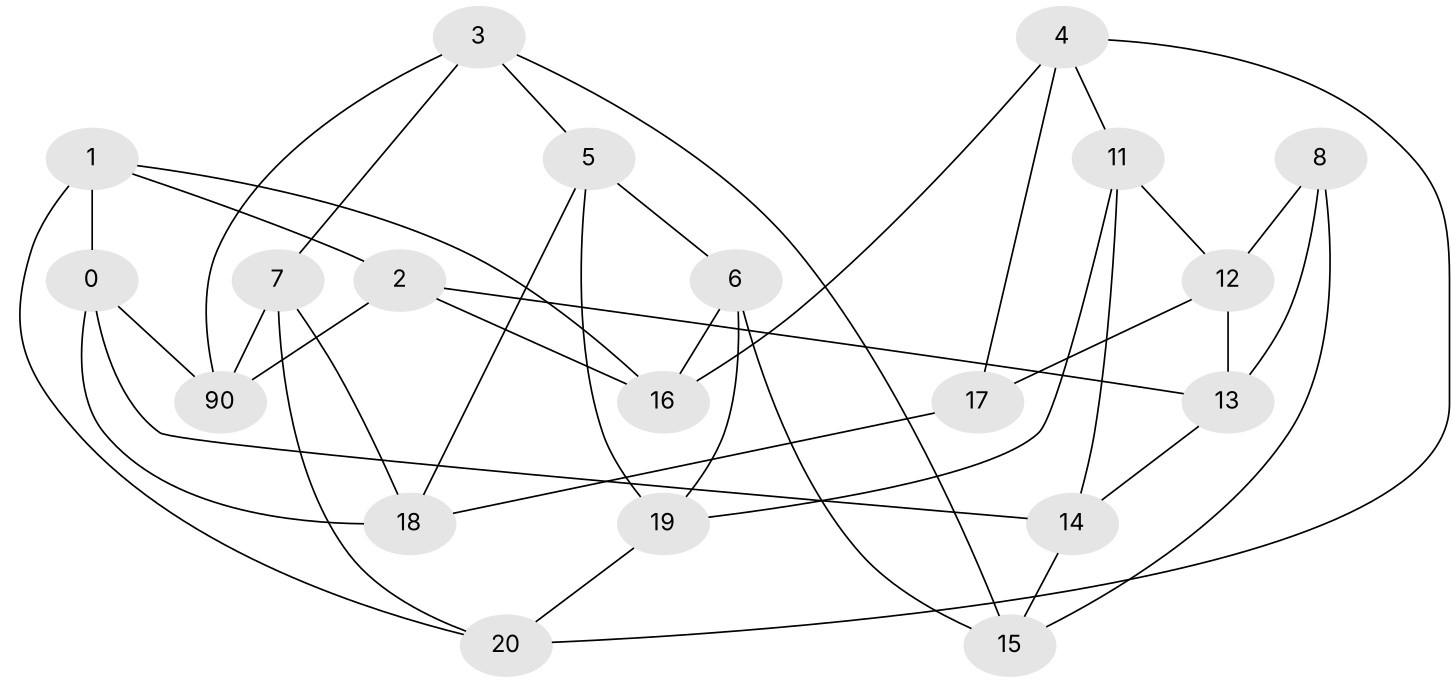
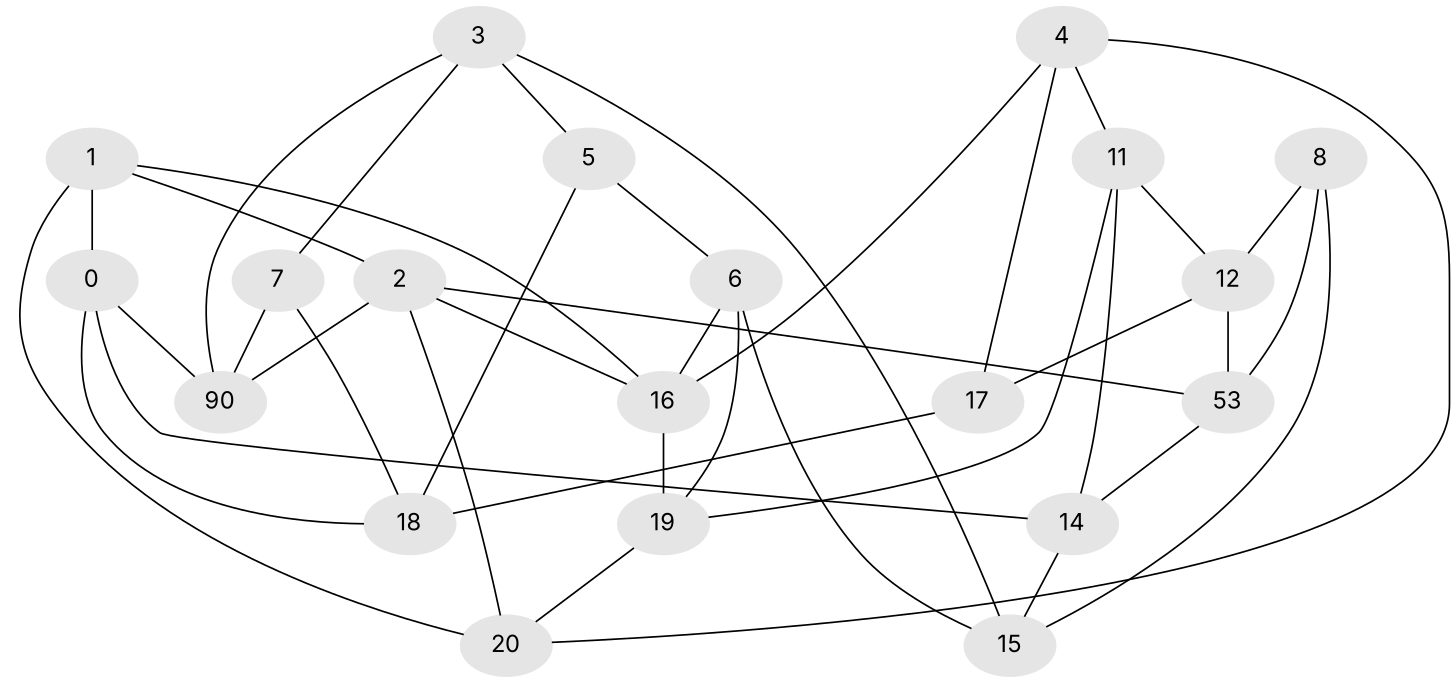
(585, 349) -> (664, 459)
(1228, 402) -> (1228, 402)
(320, 505) -> (459, 454)
